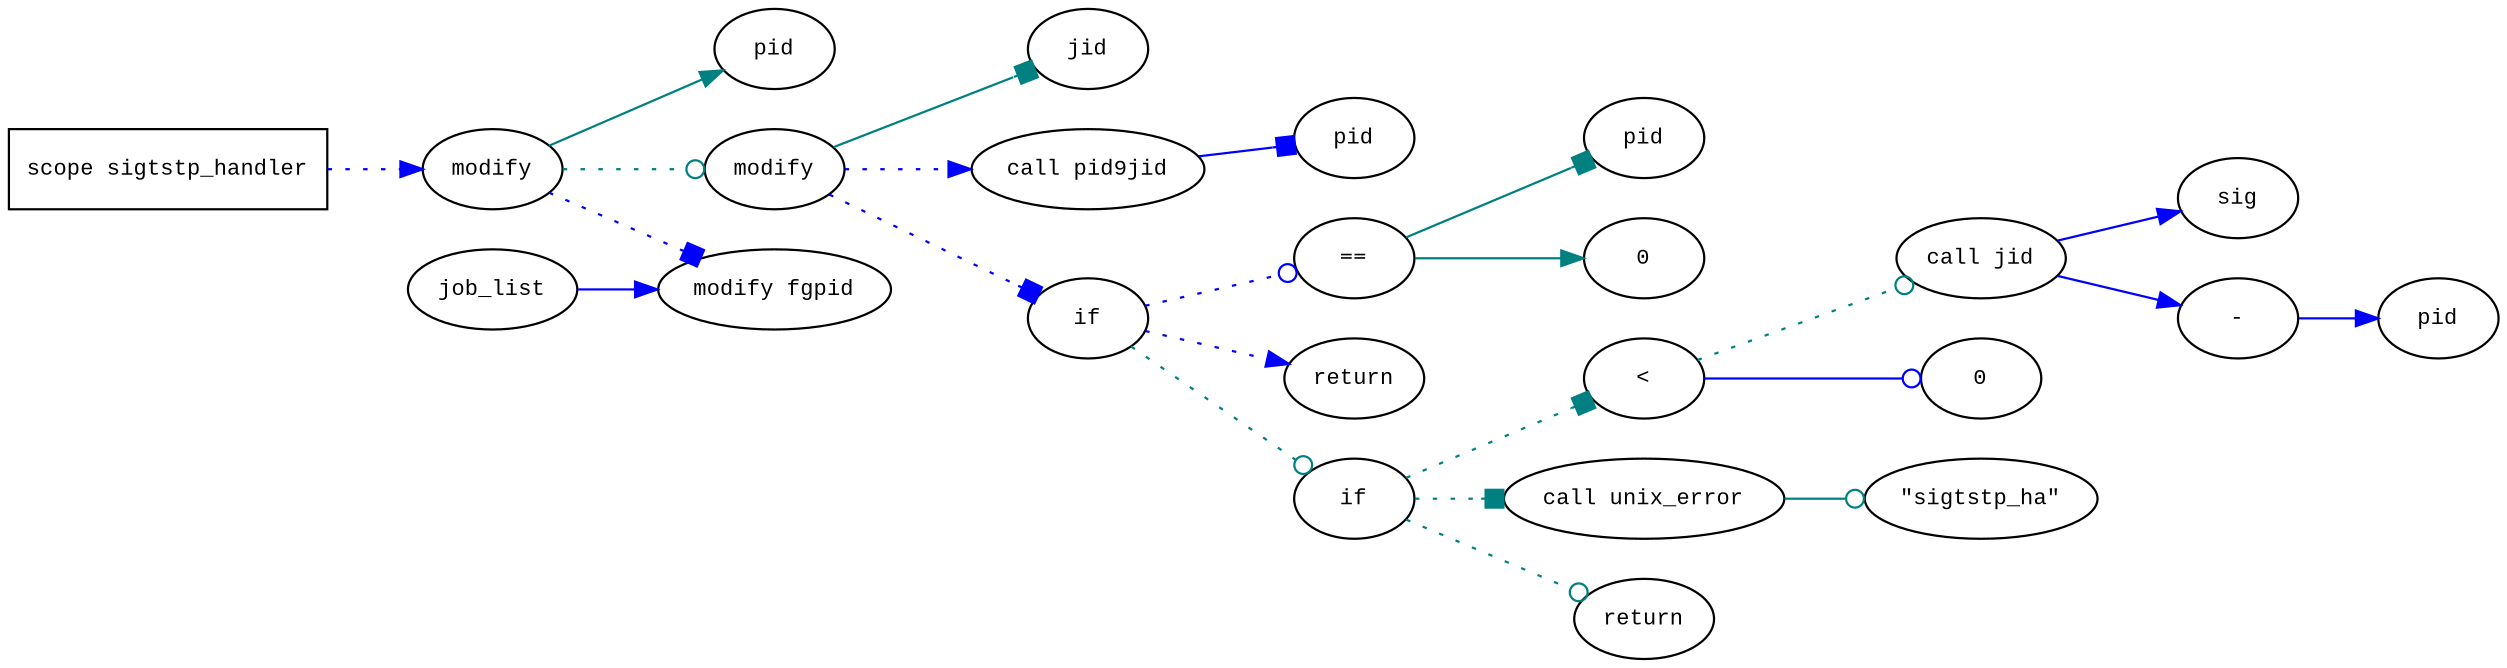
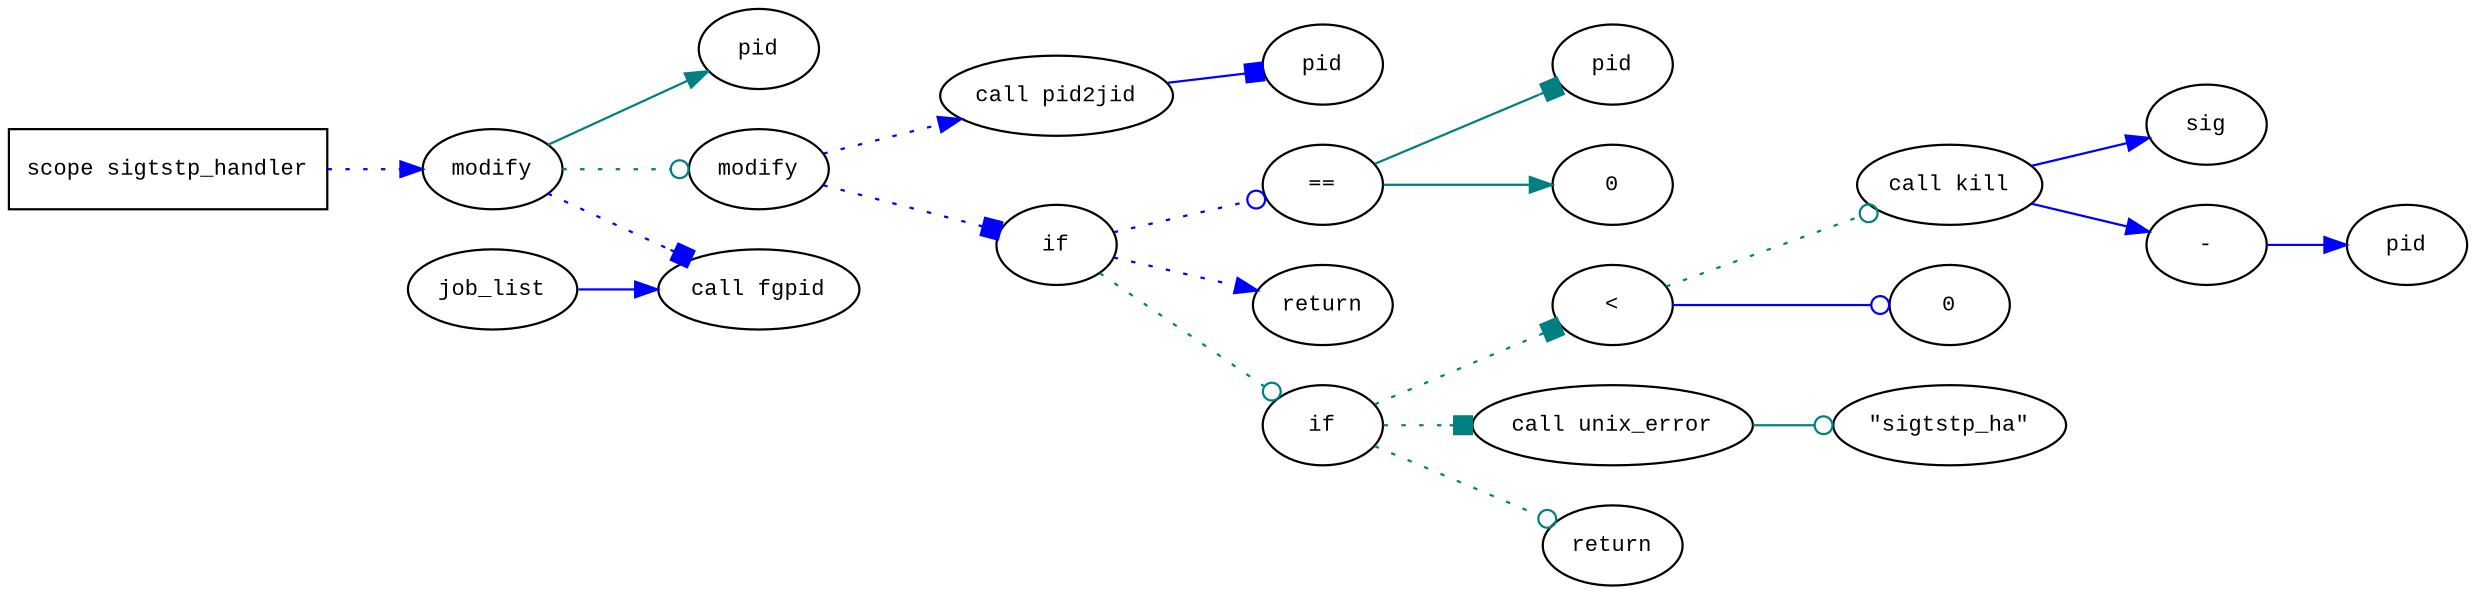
(1088, 49) -> none
(1088, 169) -> (1057, 96)
(1981, 258) -> (1950, 185)
(775, 289) -> (759, 289)
